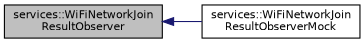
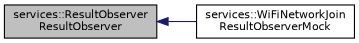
(83, 22) -> (81, 22)
